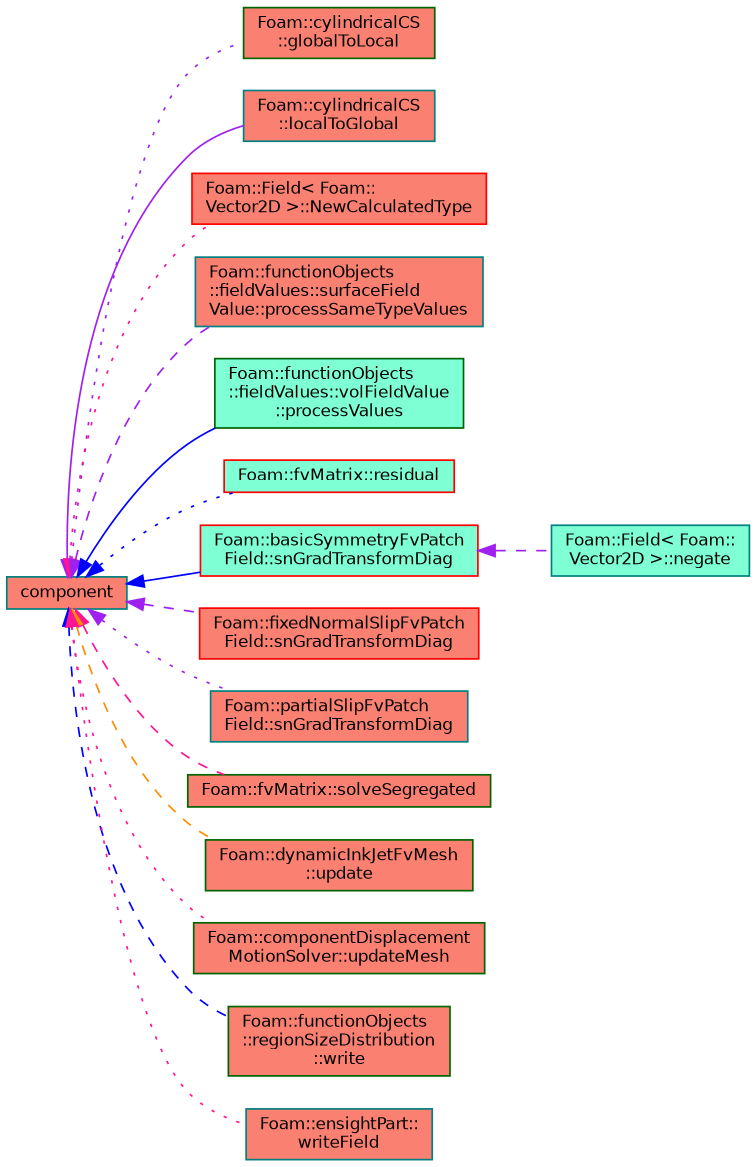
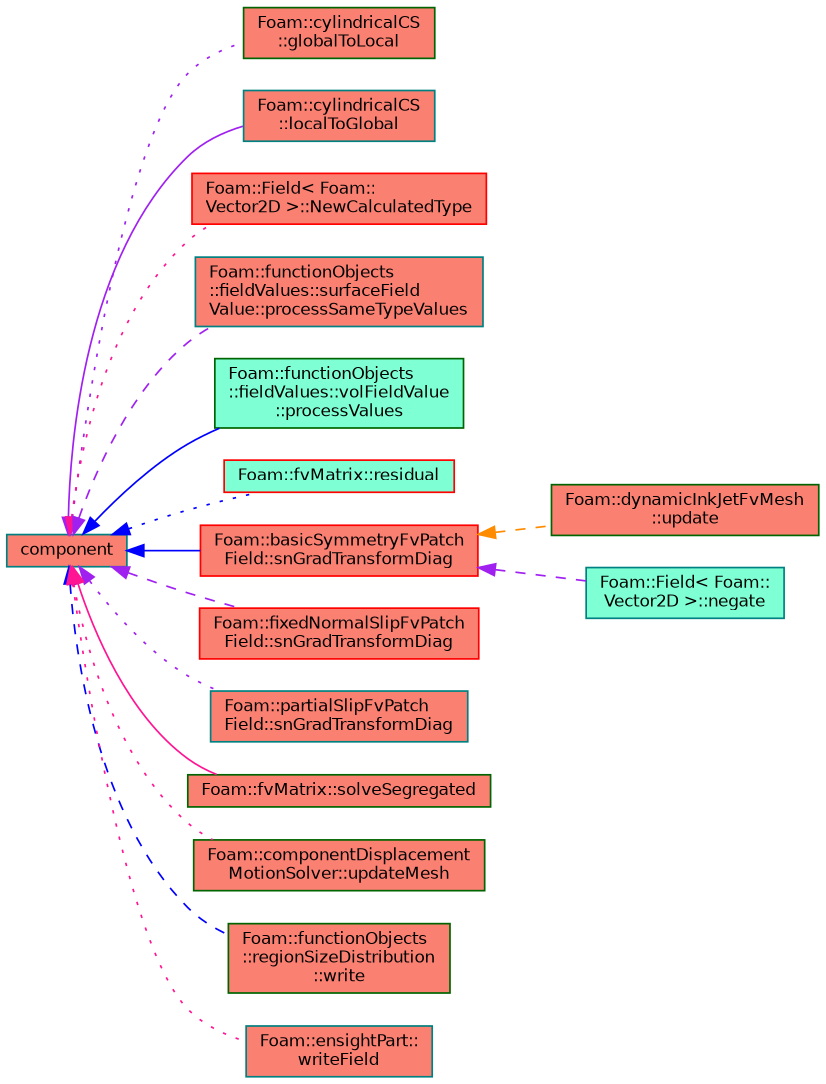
(339, 551) -> (339, 551)
(140, 713) -> (129, 694)
(126, 746) -> (523, 529)
